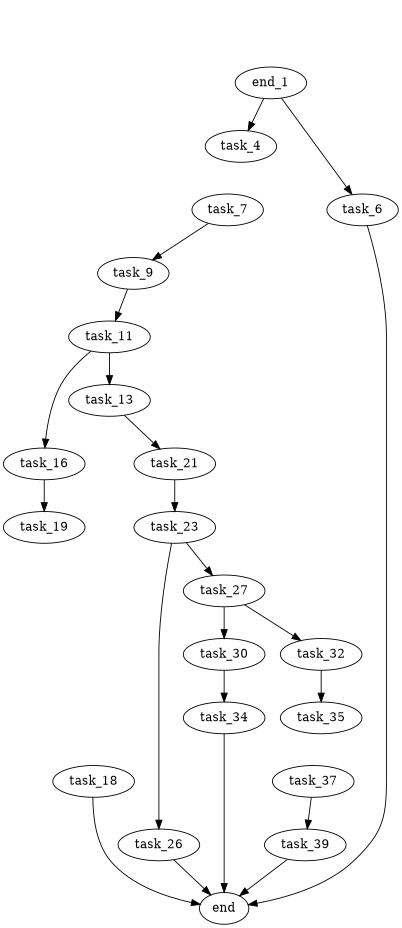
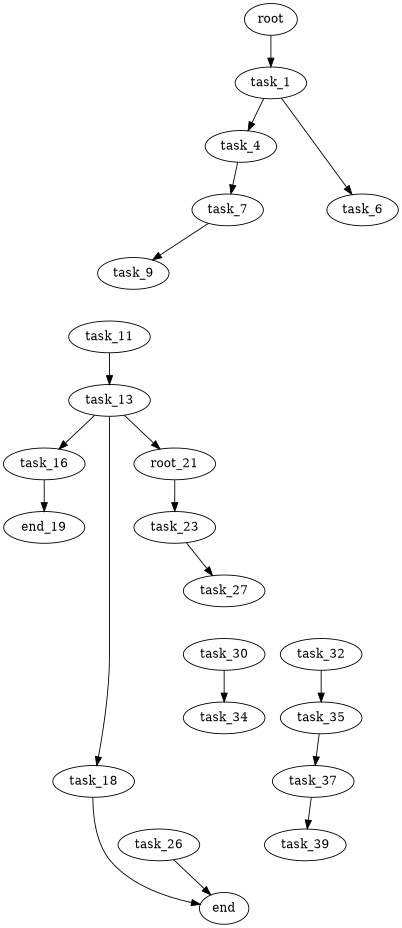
none -> (271, 19)
(271, 83) -> (271, 83)
none -> (235, 174)
(123, 301) -> none
(58, 390) -> (80, 429)
(175, 464) -> (175, 464)
(44, 527) -> (44, 527)
none -> (109, 587)
(386, 601) -> none
(224, 618) -> none
(269, 620) -> none
(159, 681) -> none
none -> (318, 745)
(224, 809) -> none
(267, 875) -> none
